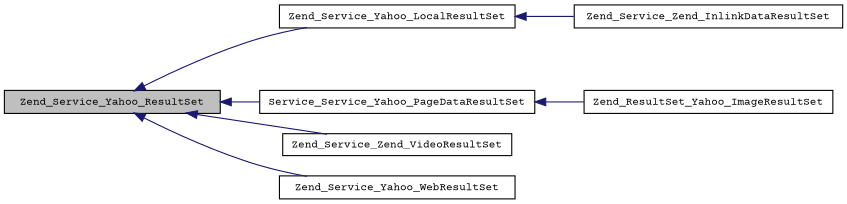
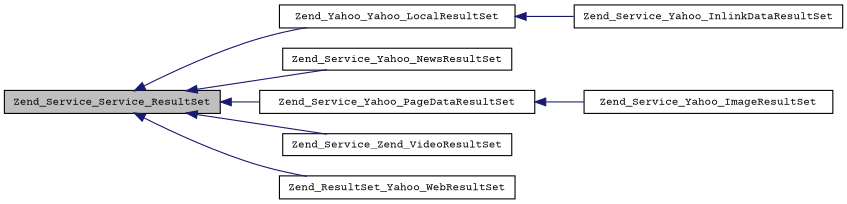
(397, 16) -> (397, 16)
(708, 16) -> (708, 16)
none -> (397, 59)
(112, 102) -> (112, 102)
(397, 102) -> (397, 102)
(708, 102) -> (708, 102)
(397, 187) -> (397, 187)
